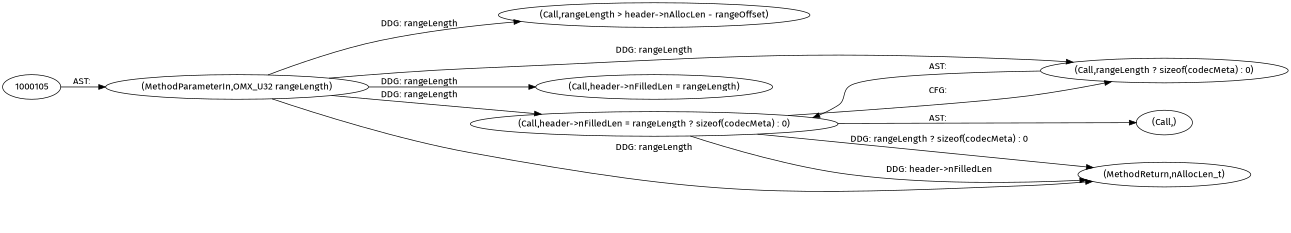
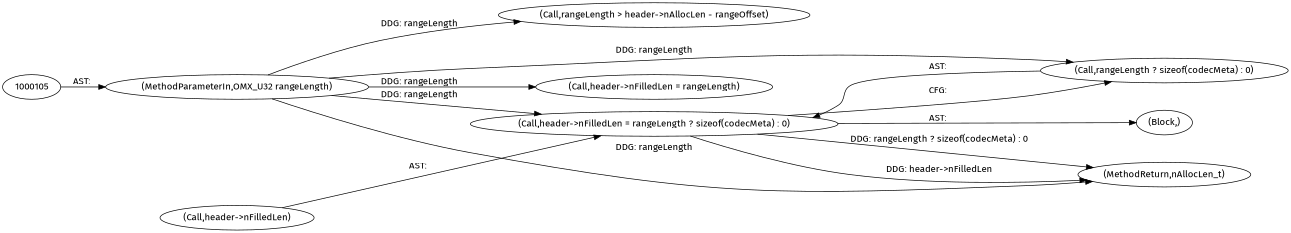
(1164, 123) -> (1164, 123)
none -> (237, 218)
